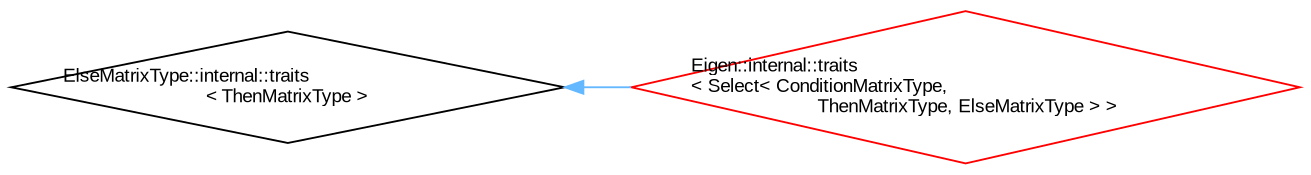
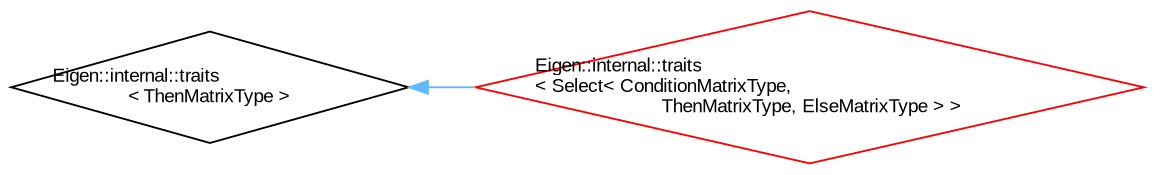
(288, 87) -> (210, 87)
